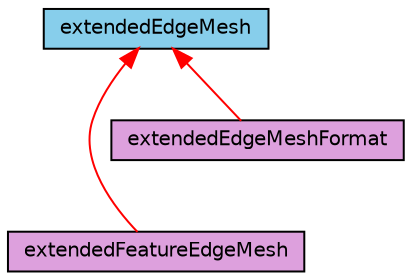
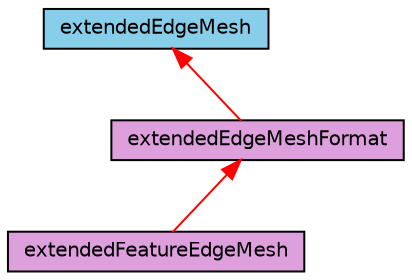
(90, 150) -> (200, 203)
